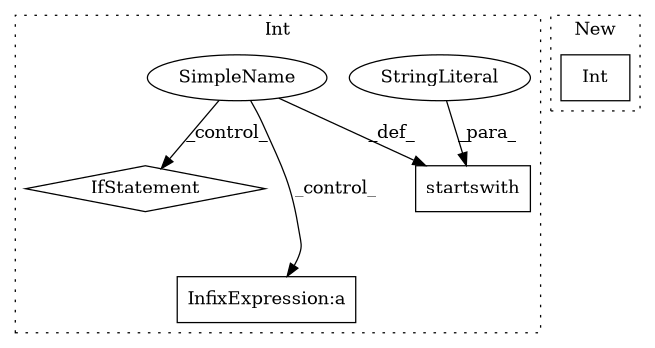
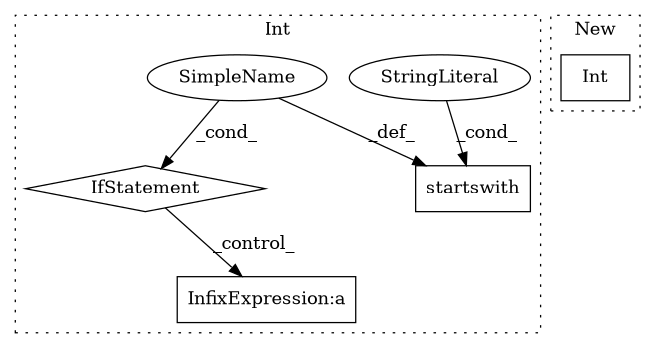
(227, 133) -> (227, 133)
(487, 133) -> (487, 133)
(287, 181) -> (199, 238)
